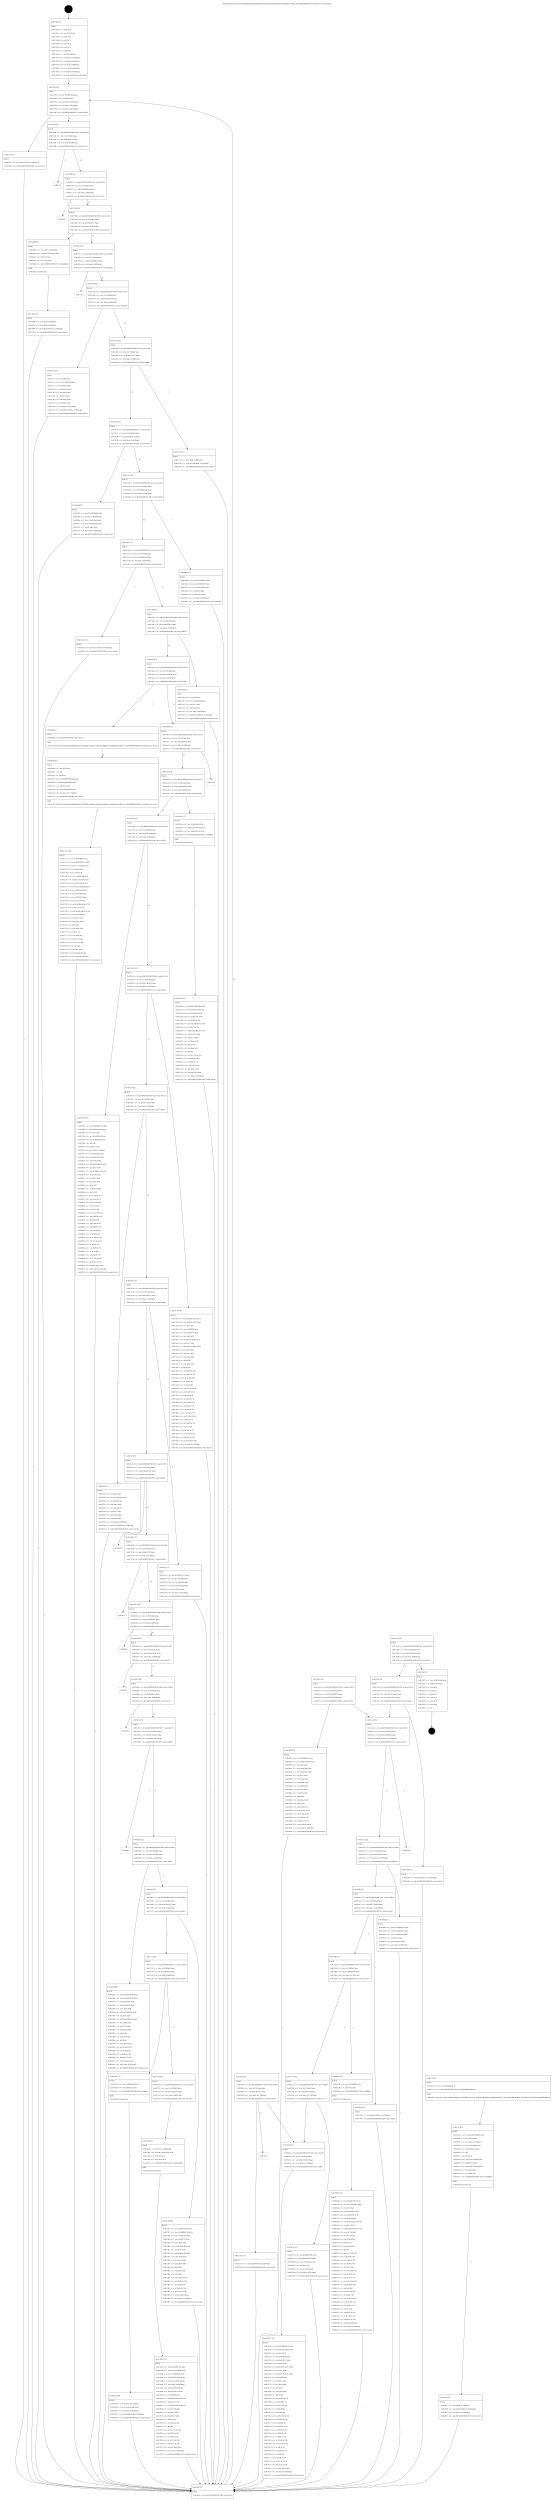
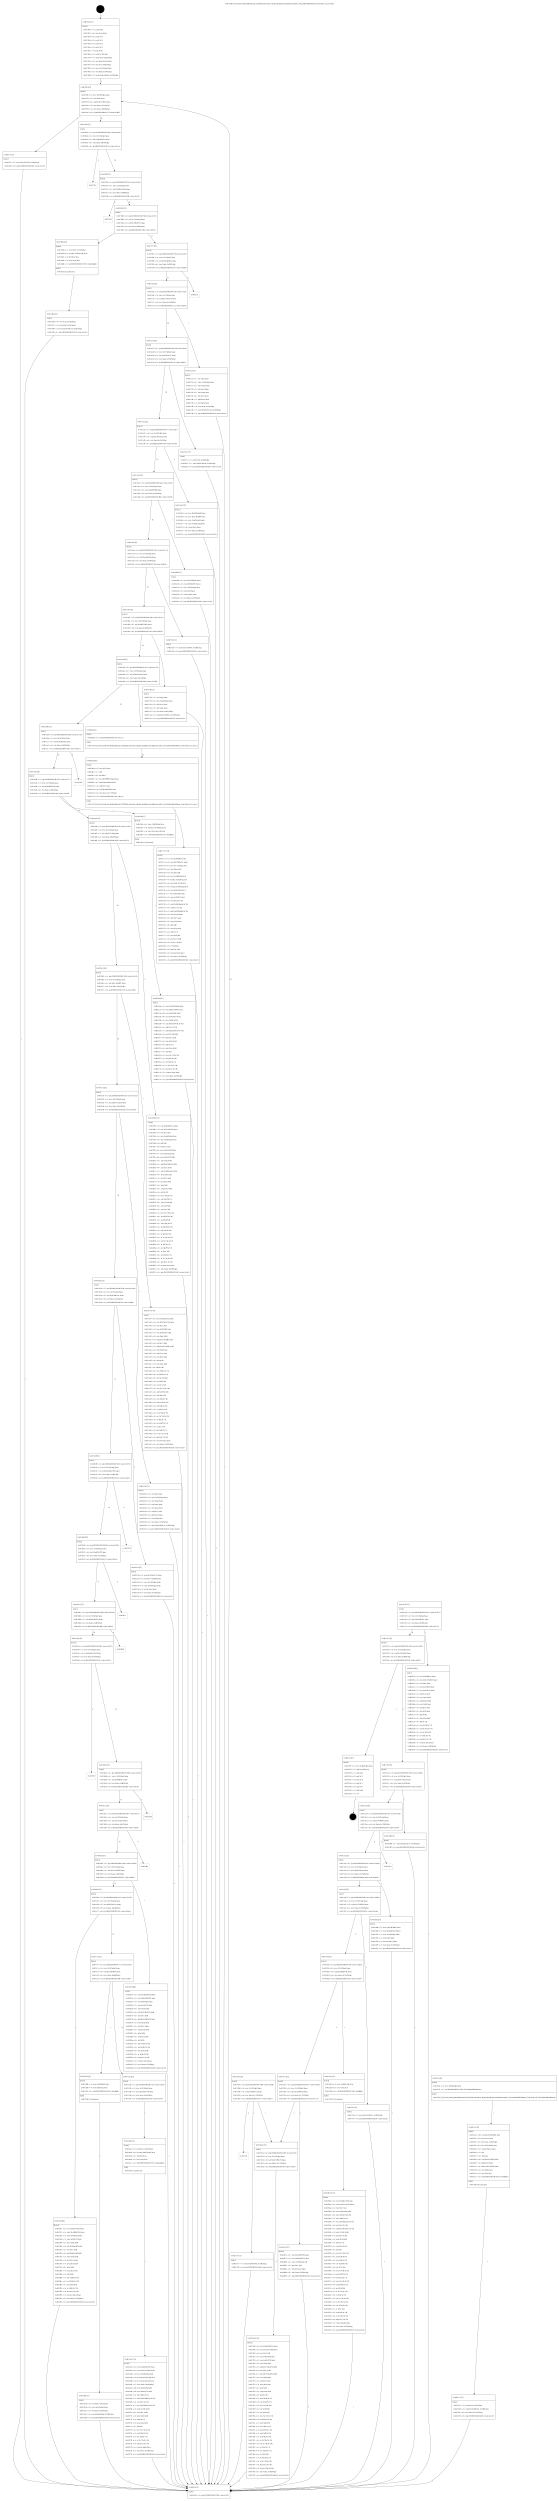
(360, 1710) -> (411, 1632)
